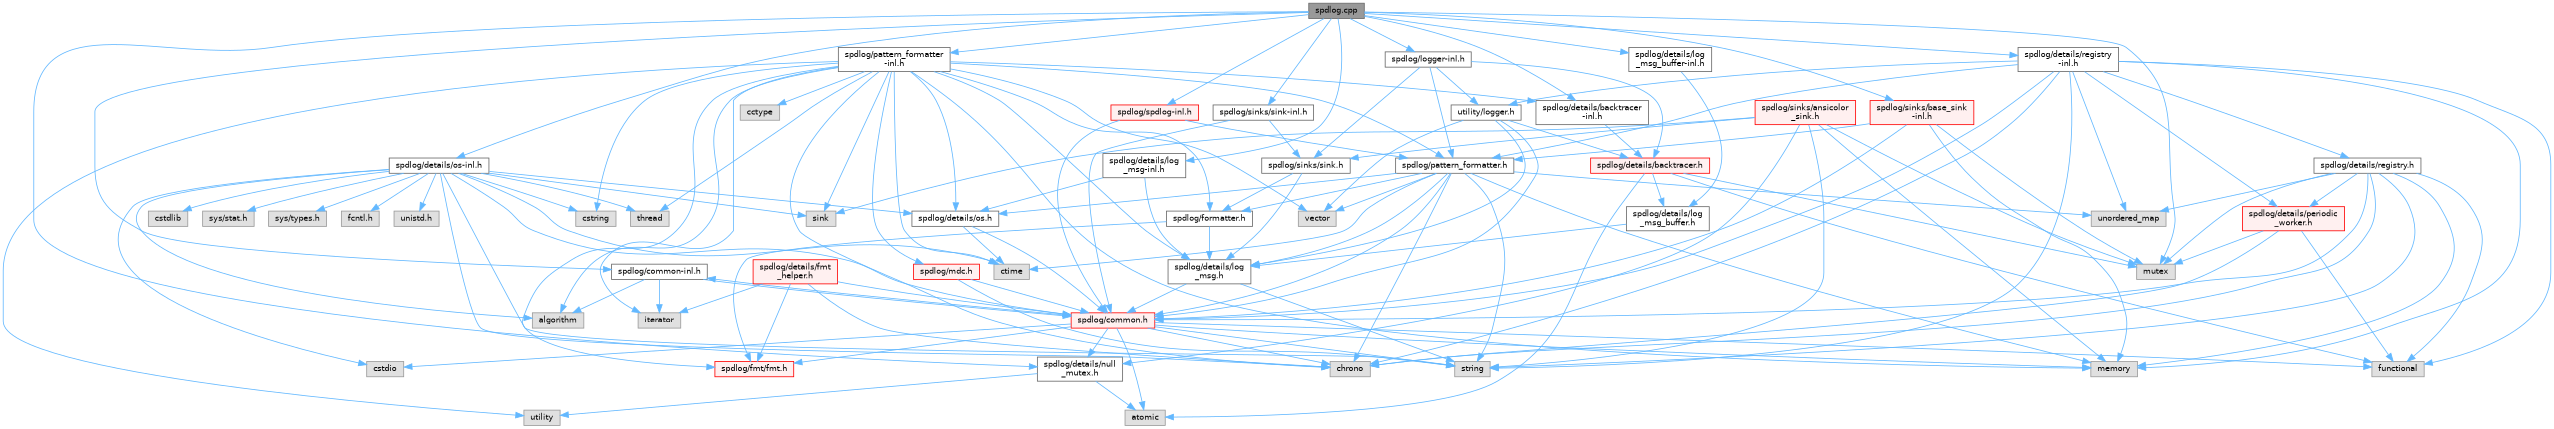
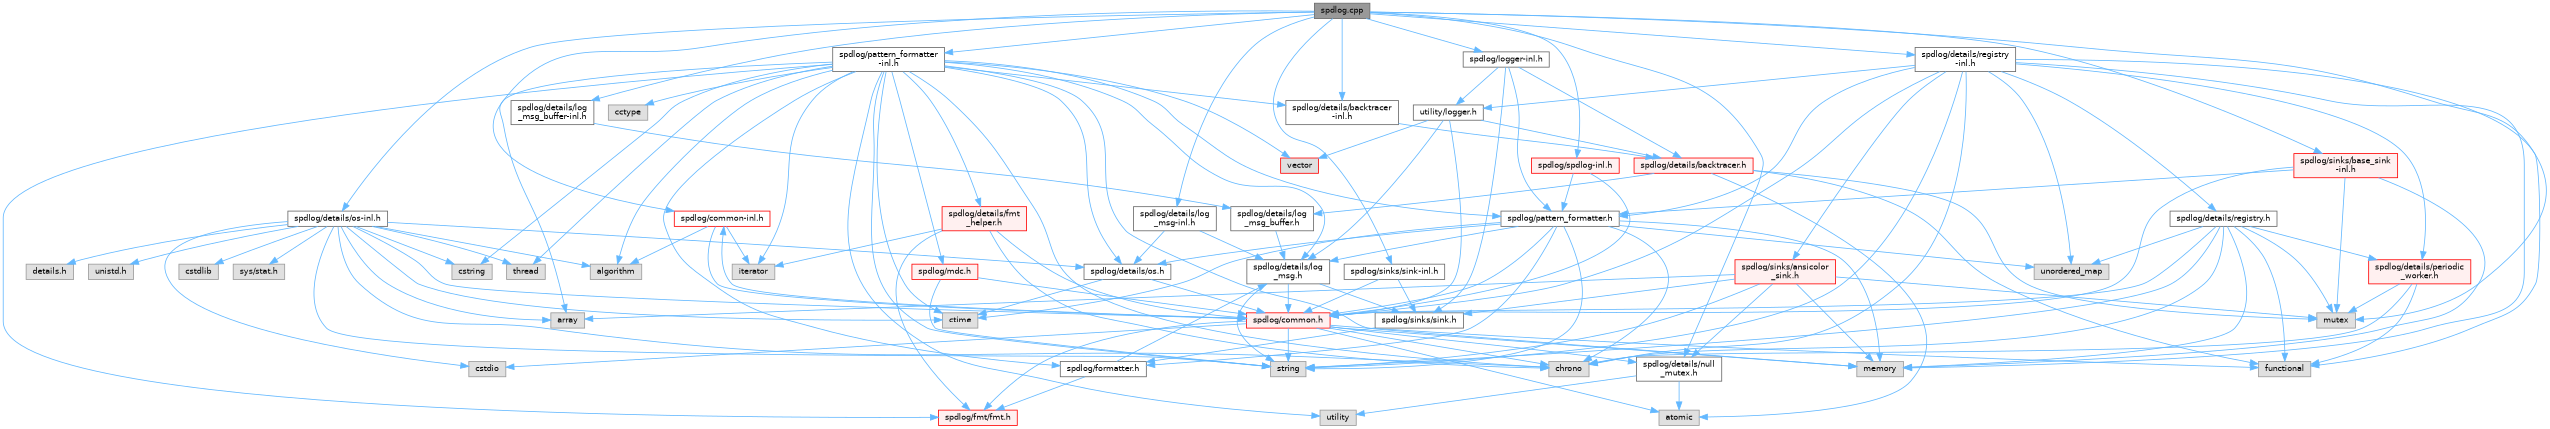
none -> (949, 130)
none -> (1864, 156)
(1380, 194) -> none
(1272, 218) -> (1356, 297)
(298, 219) -> none
(360, 219) -> (50, 272)
(821, 219) -> (568, 320)
(1317, 219) -> (1300, 166)
(659, 272) -> (722, 219)
none -> (926, 327)
